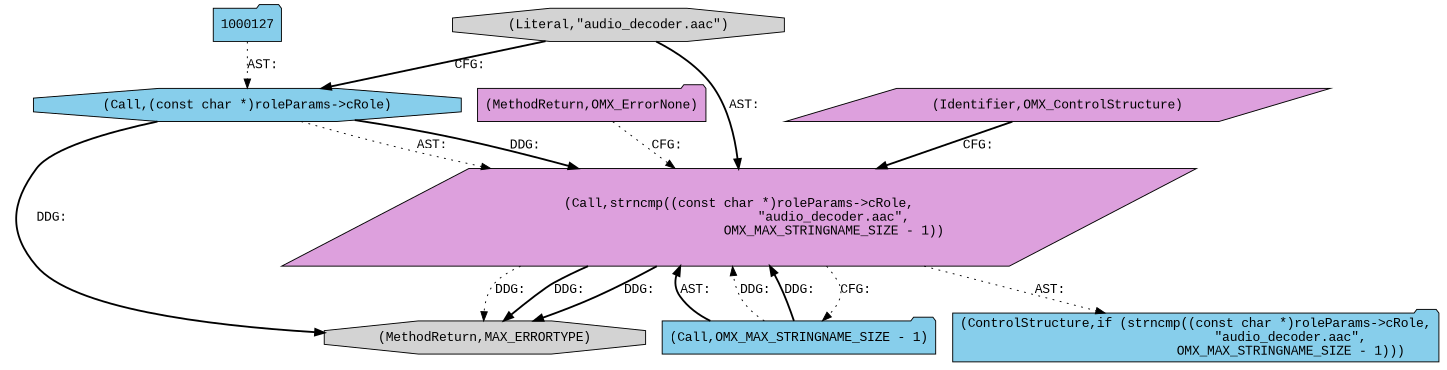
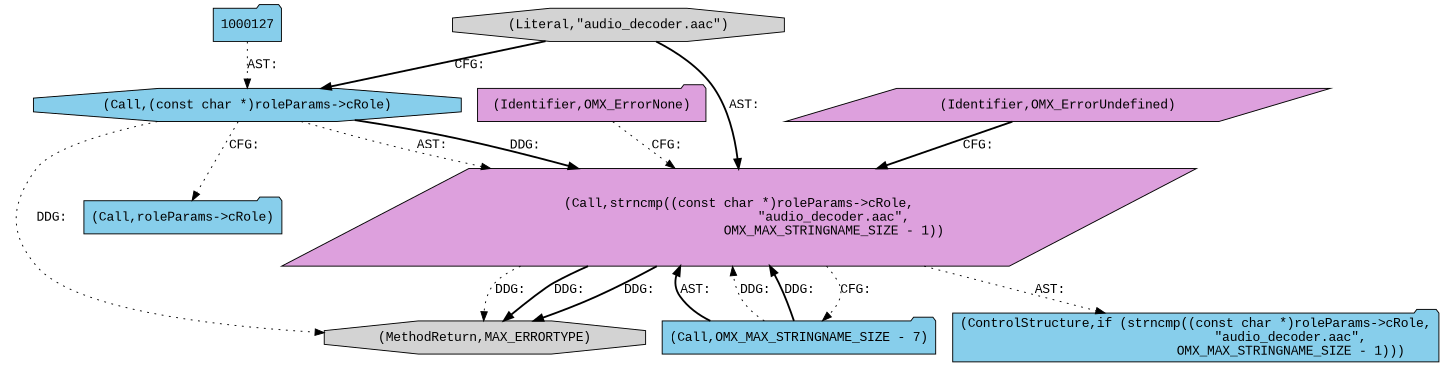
(592, 105) -> (592, 105)
(1058, 105) -> (1058, 105)
none -> (183, 217)
(57, 282) -> (57, 282)
(799, 337) -> (799, 337)
